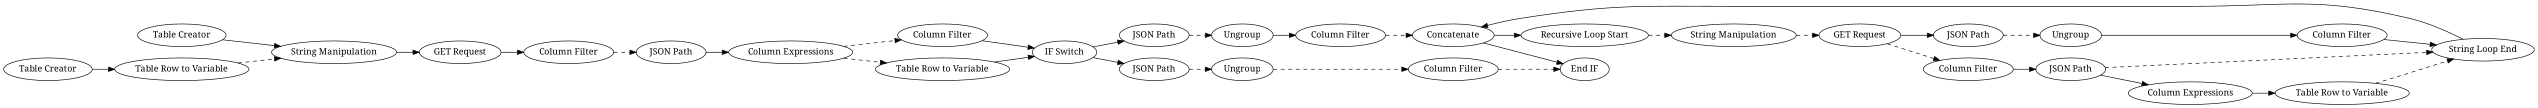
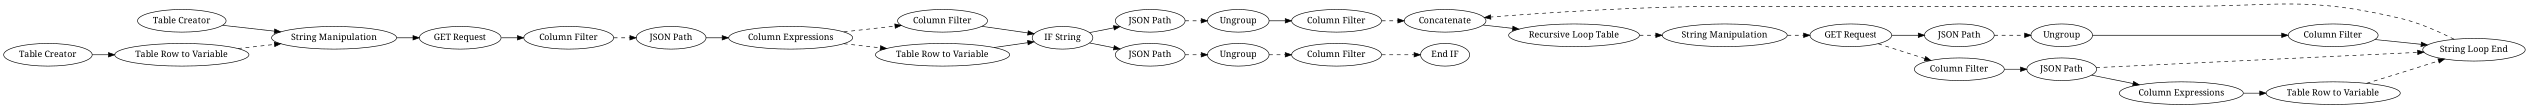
(1977, 6) -> (1975, 6)
(1585, 35) -> (1574, 35)
(1065, 52) -> (1063, 38)
(1520, 53) -> none
